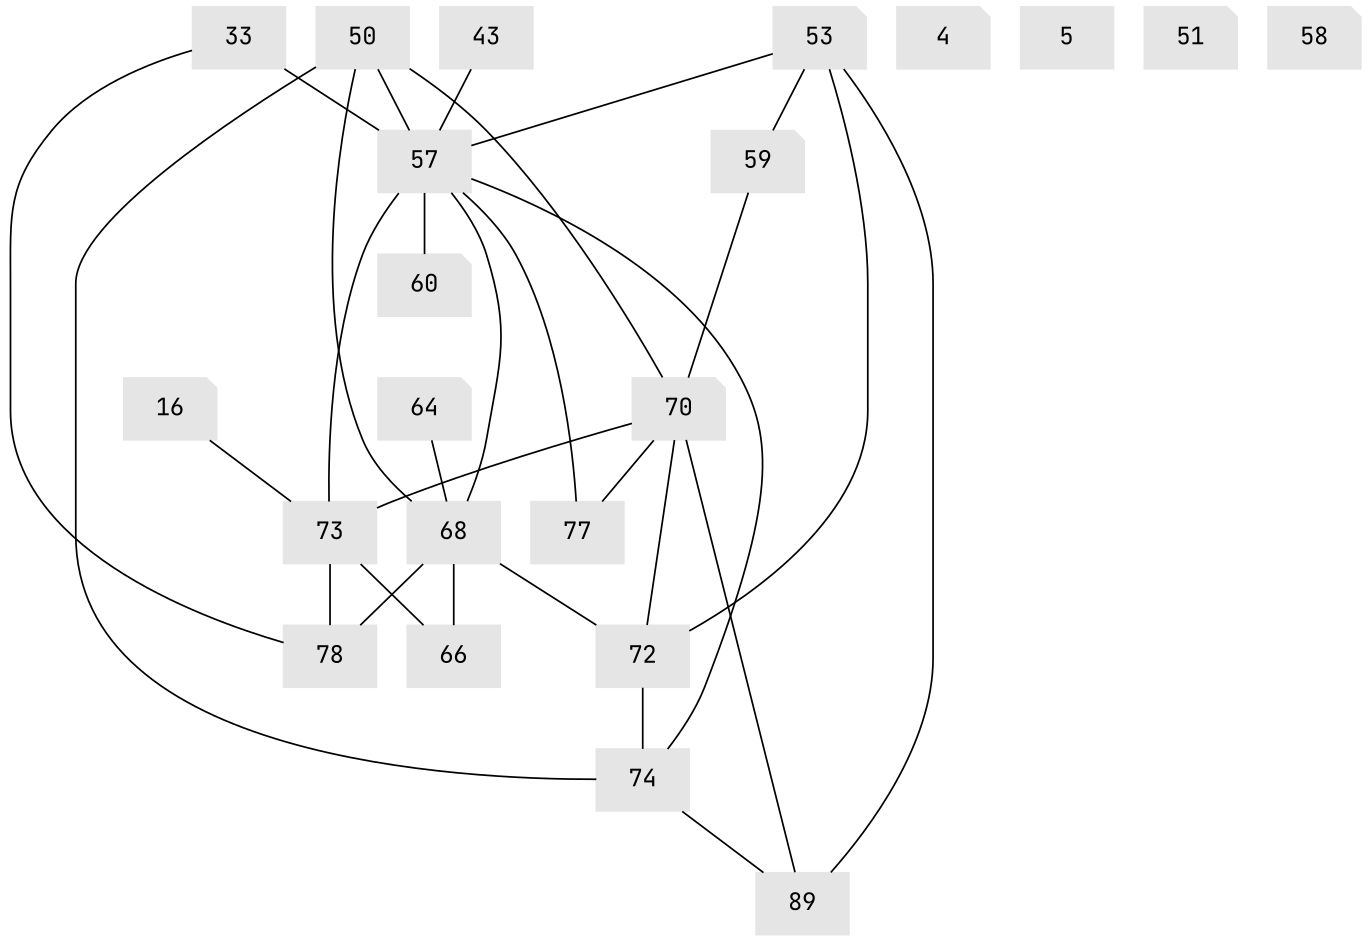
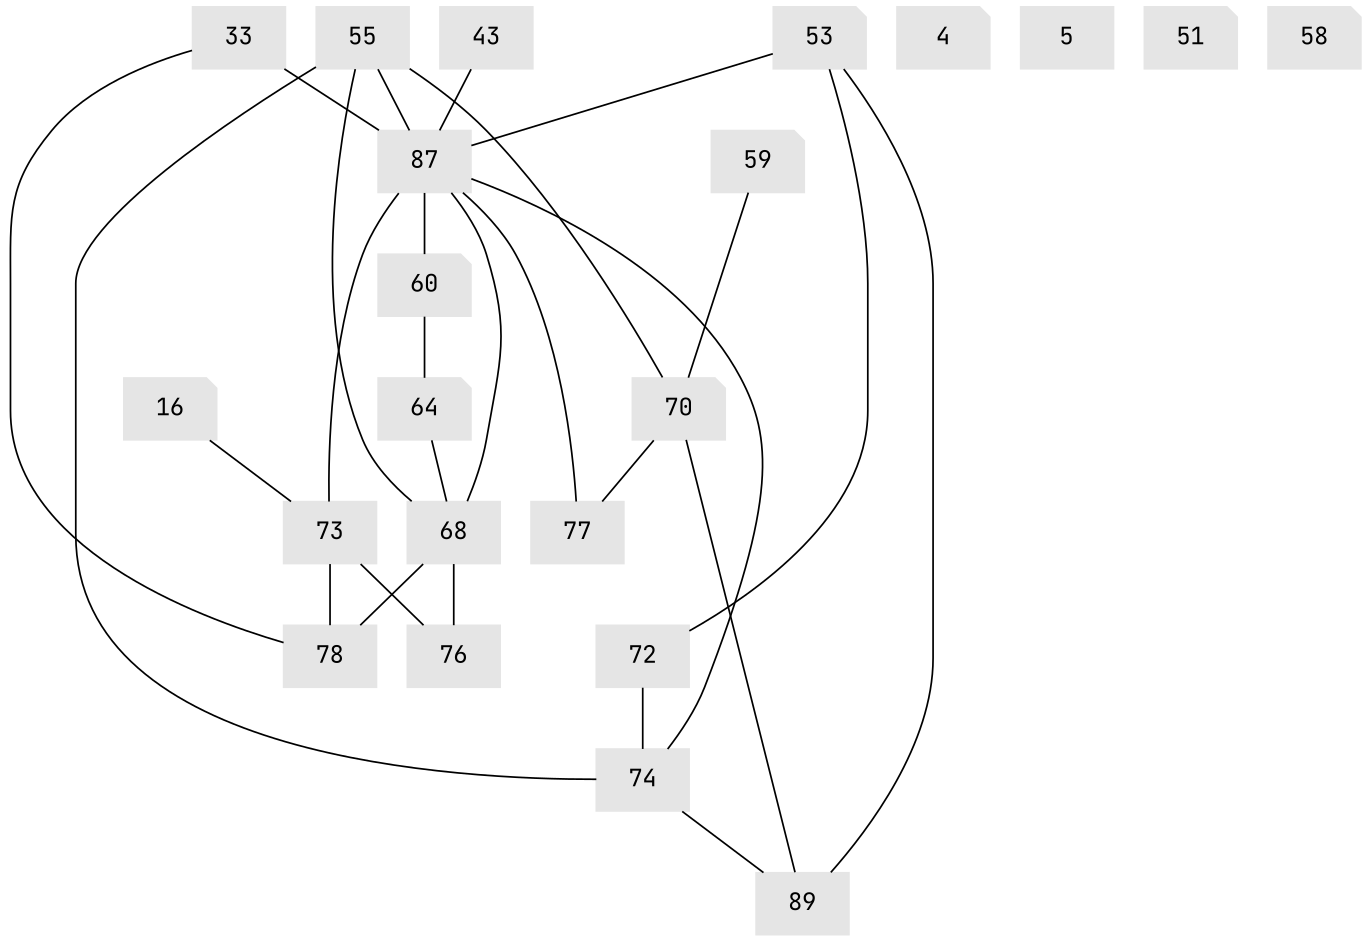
(363, 38) -> (363, 38)
(789, 100) -> none
(425, 161) -> (425, 161)
none -> (425, 347)
(503, 462) -> none
(661, 533) -> none
(548, 594) -> none
(454, 656) -> (454, 656)
